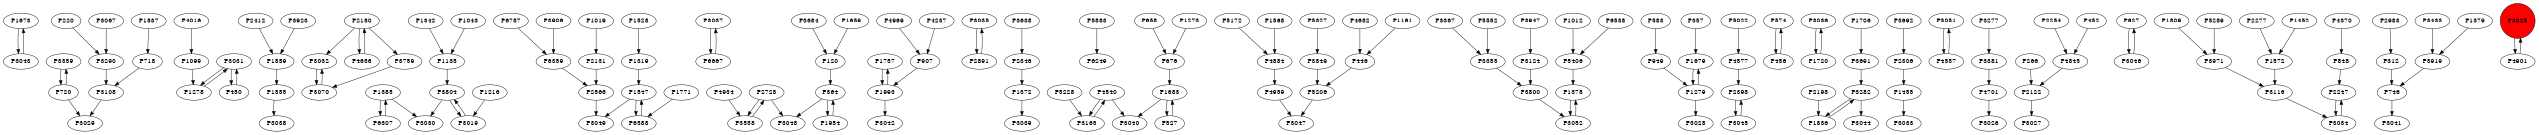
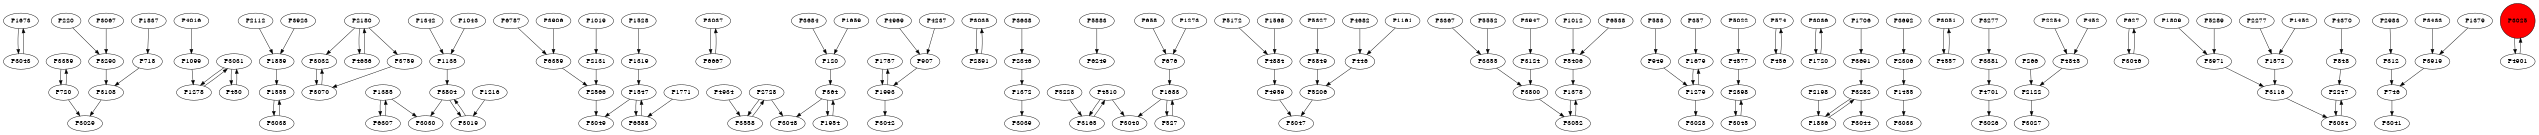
(256, 21) -> (256, 21)
(1107, 92) -> (1107, 92)
none -> (280, 110)
